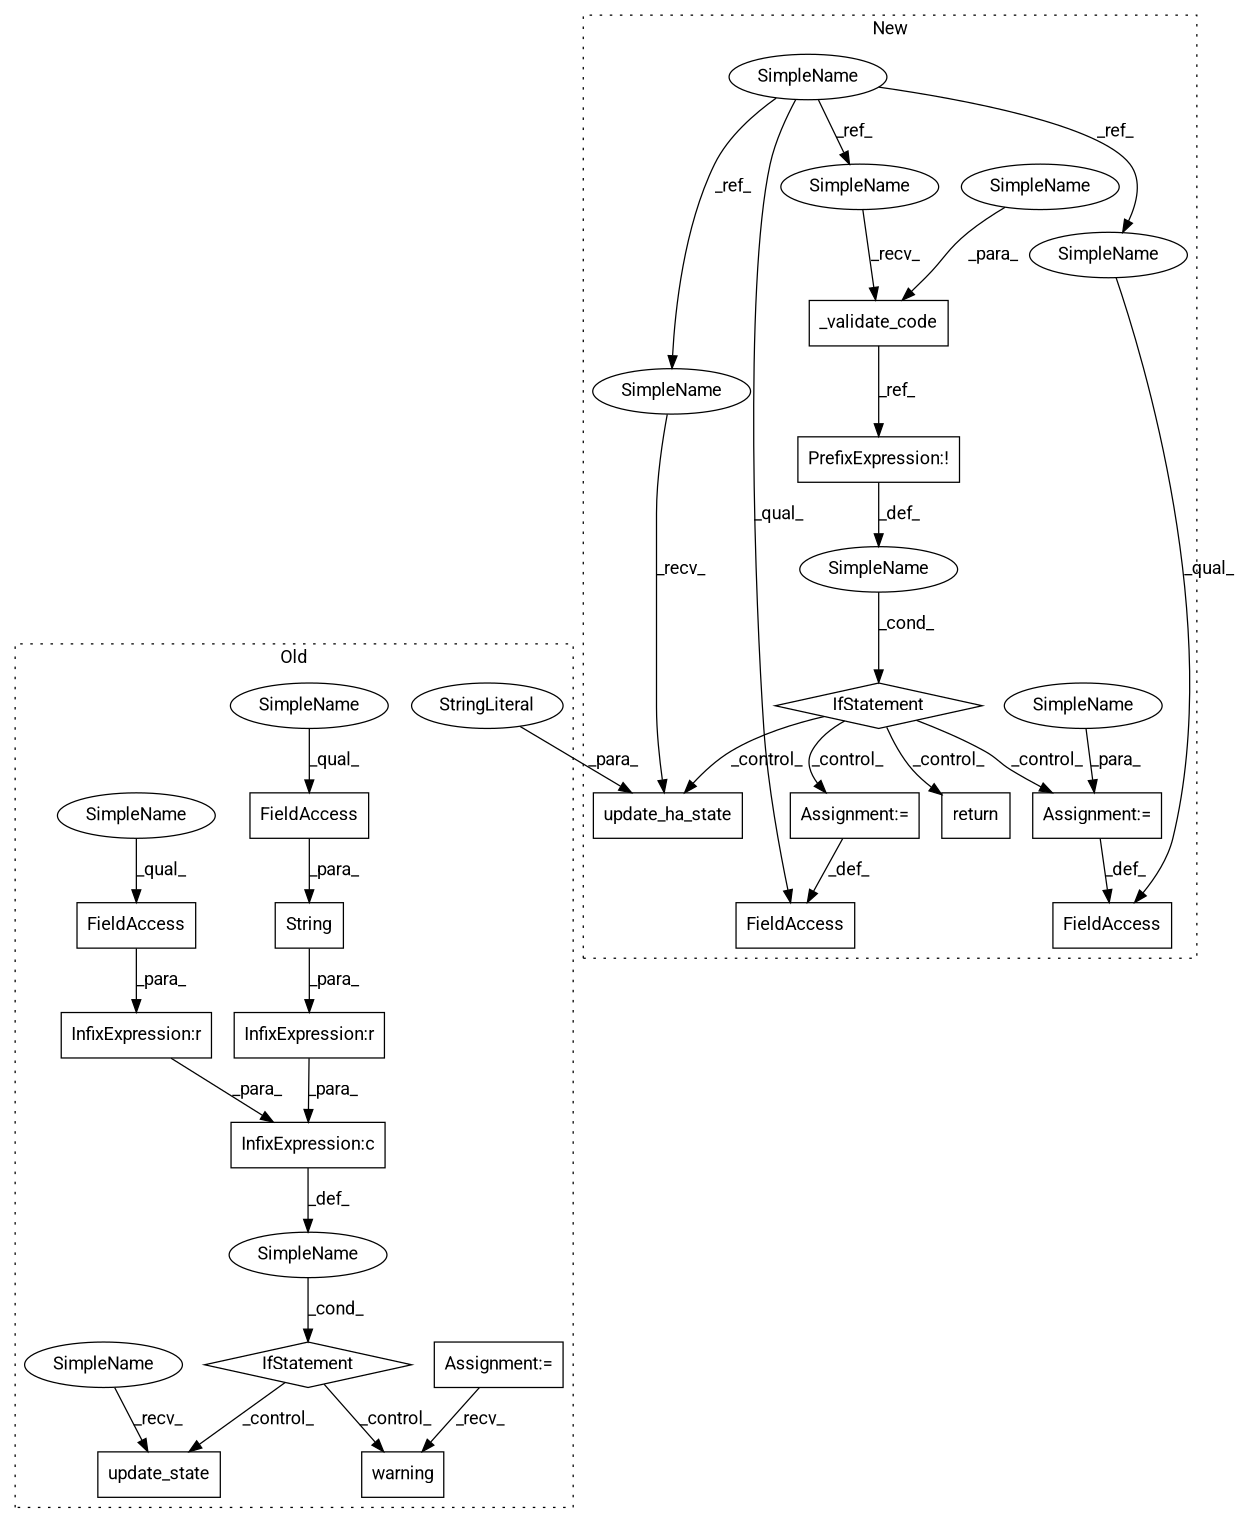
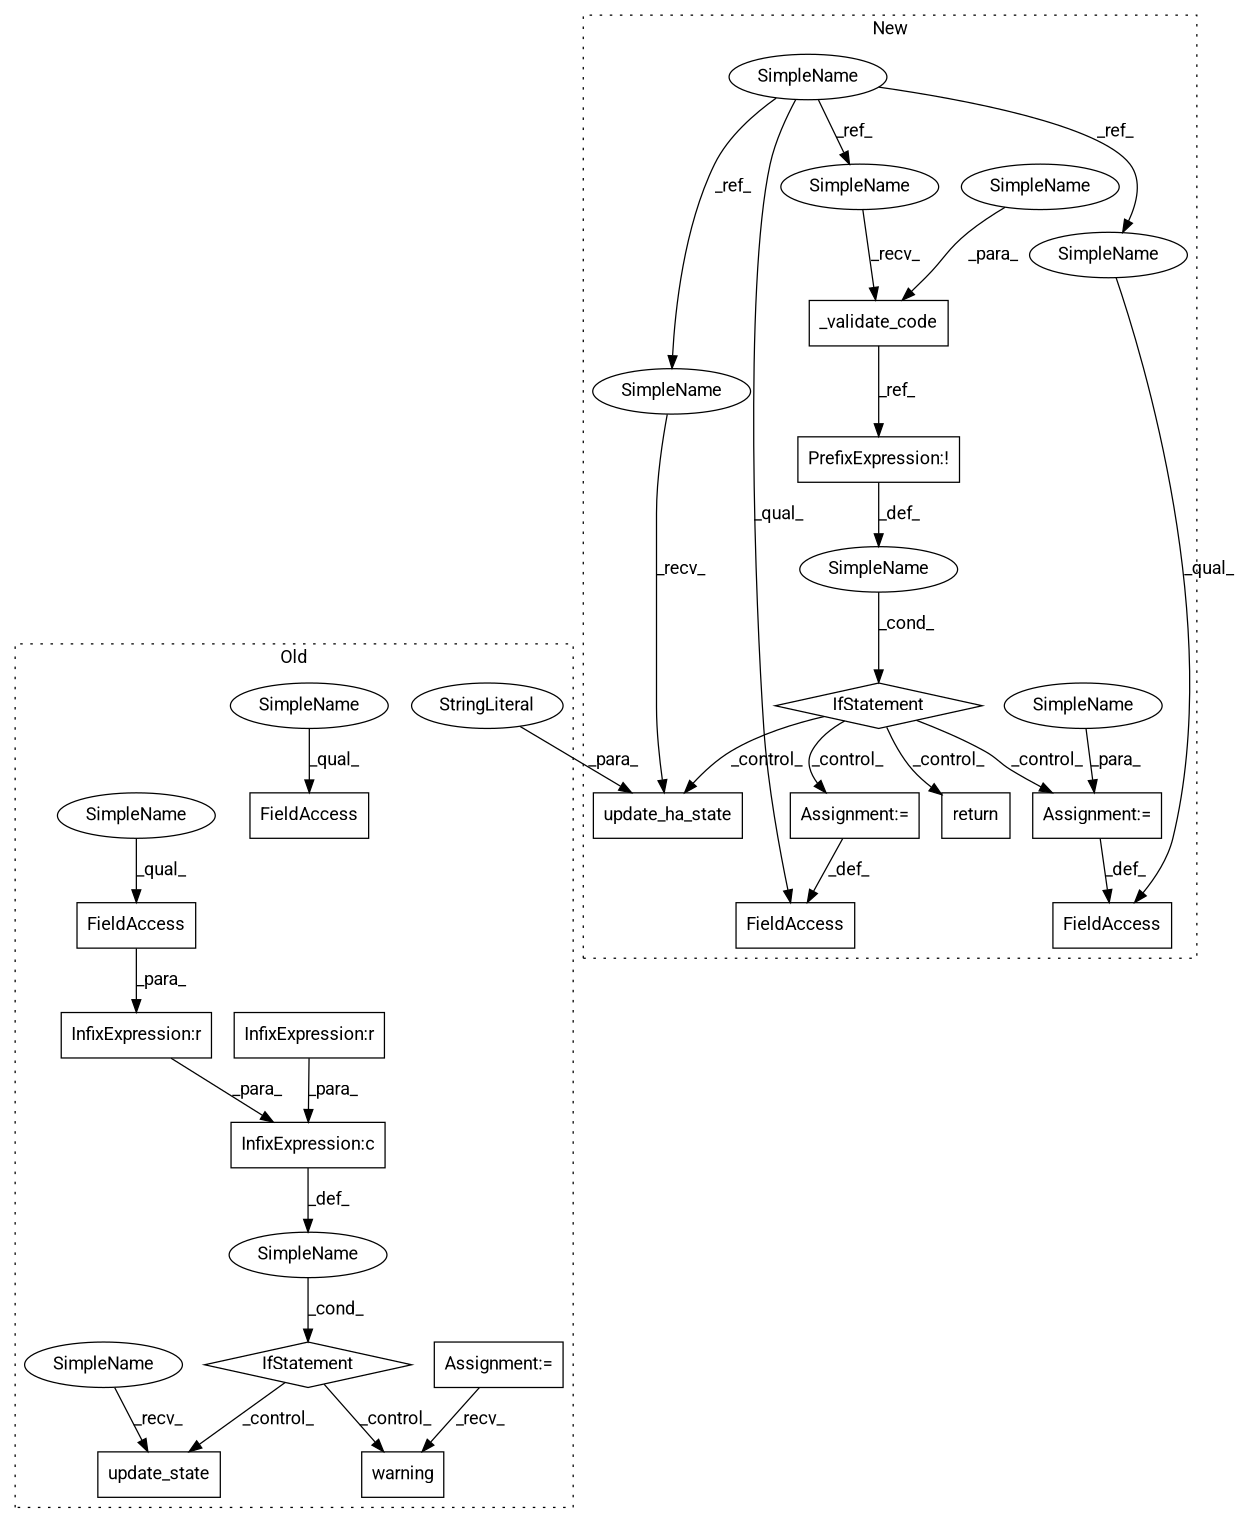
(309, 925) -> none
